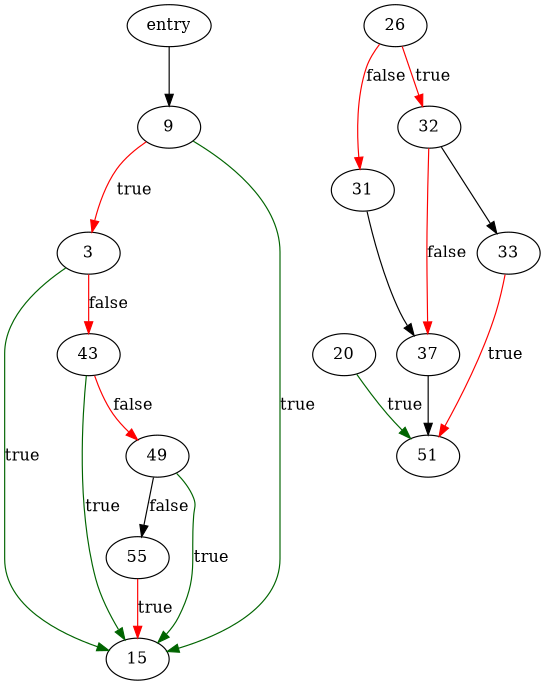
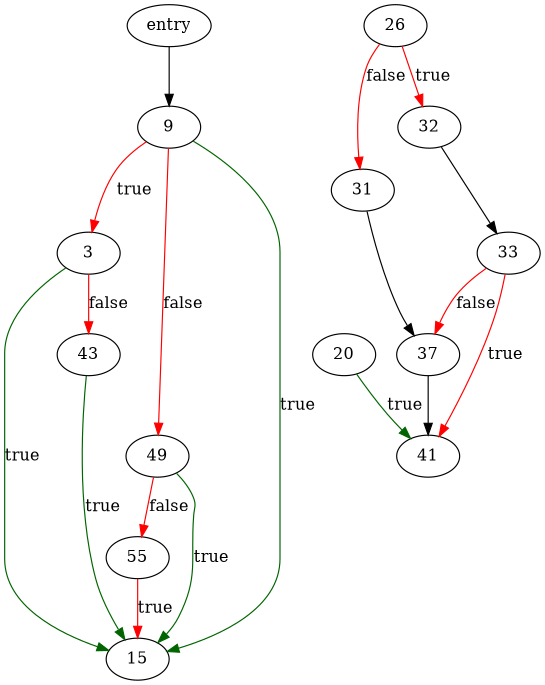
(427, 235) -> (459, 292)
(108, 406) -> (164, 286)
(428, 456) -> (428, 456)
(149, 501) -> (149, 501)
